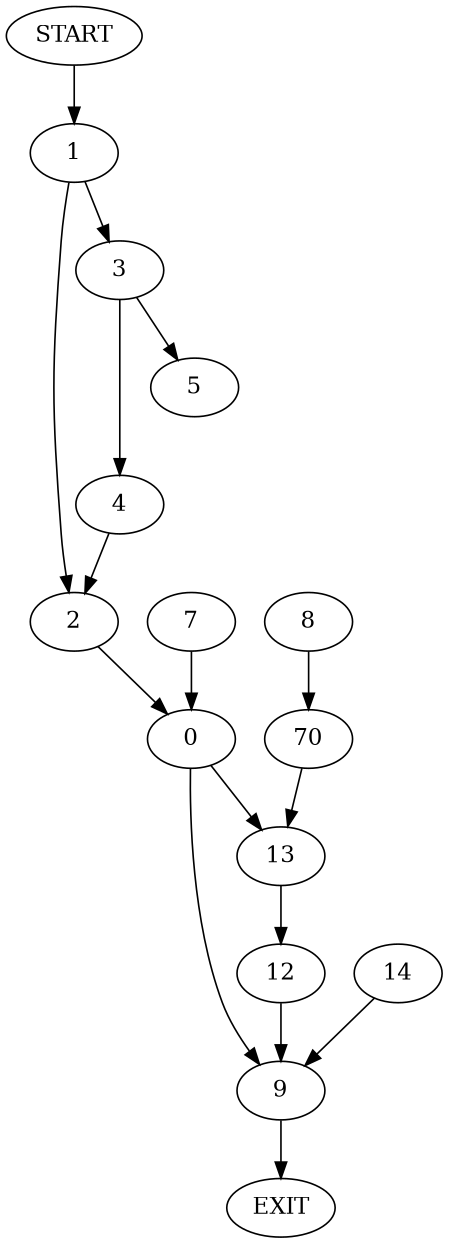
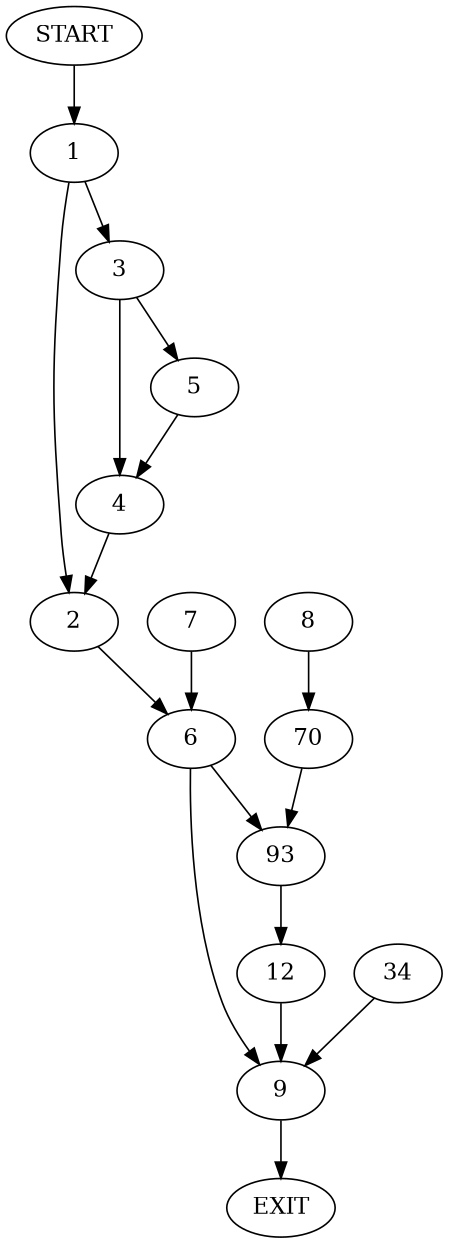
none -> (162, 439)
(191, 739) -> (191, 739)
(281, 856) -> (281, 856)
(398, 973) -> (398, 973)
